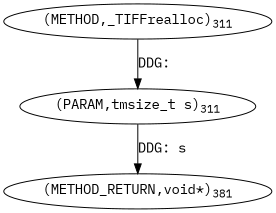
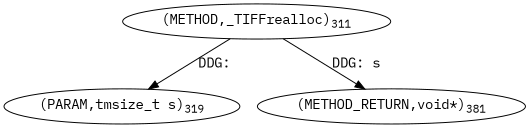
(211, 105) -> (195, 105)
(138, 144) -> (320, 61)
